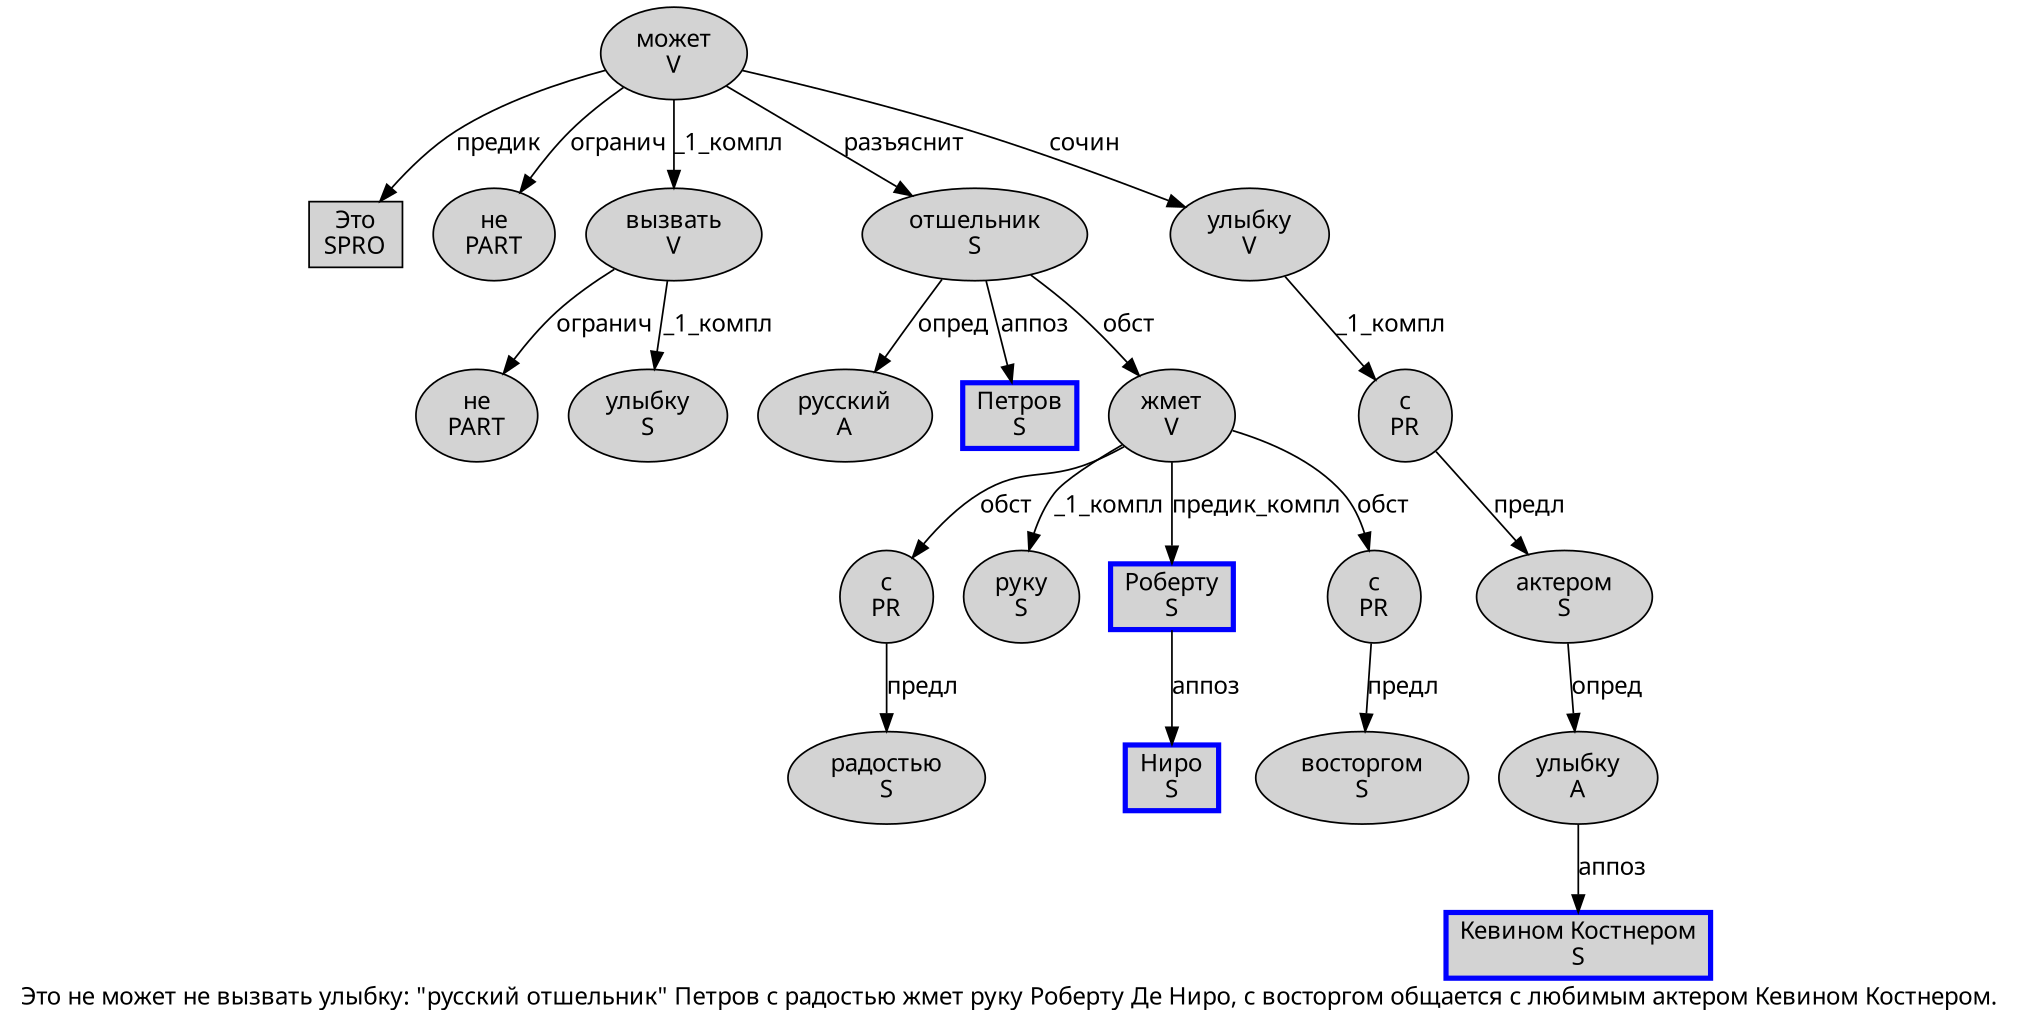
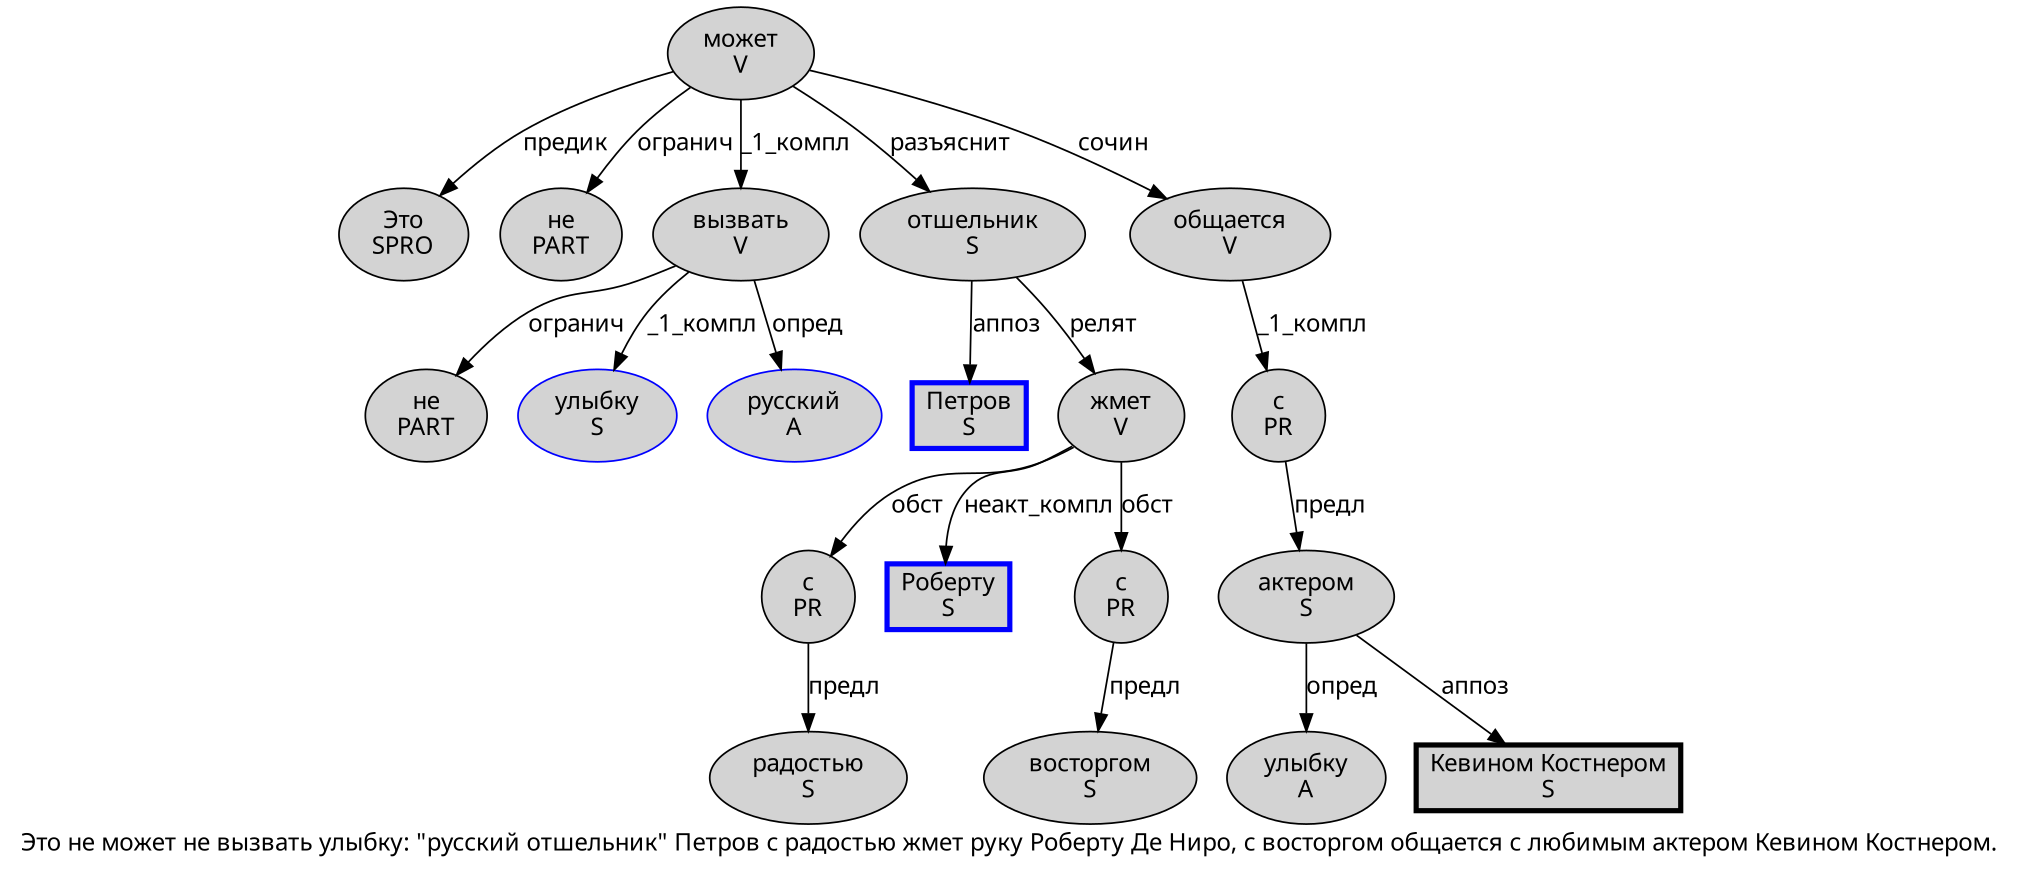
(356, 234) -> (404, 234)
(1250, 234) -> (1230, 234)
(913, 318) -> (765, 317)
(1130, 325) -> (1104, 325)
(648, 416) -> (597, 416)
(845, 416) -> (795, 416)
(1257, 506) -> (1039, 506)
(1022, 597) -> none
(1172, 778) -> none
(1578, 860) -> (1424, 685)
(1578, 945) -> (1548, 778)
